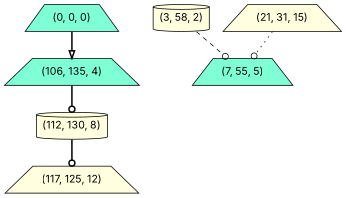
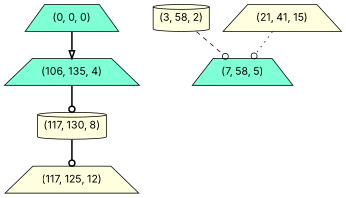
(282, 18) -> (282, 18)
(243, 72) -> (243, 72)
(72, 126) -> (72, 126)
